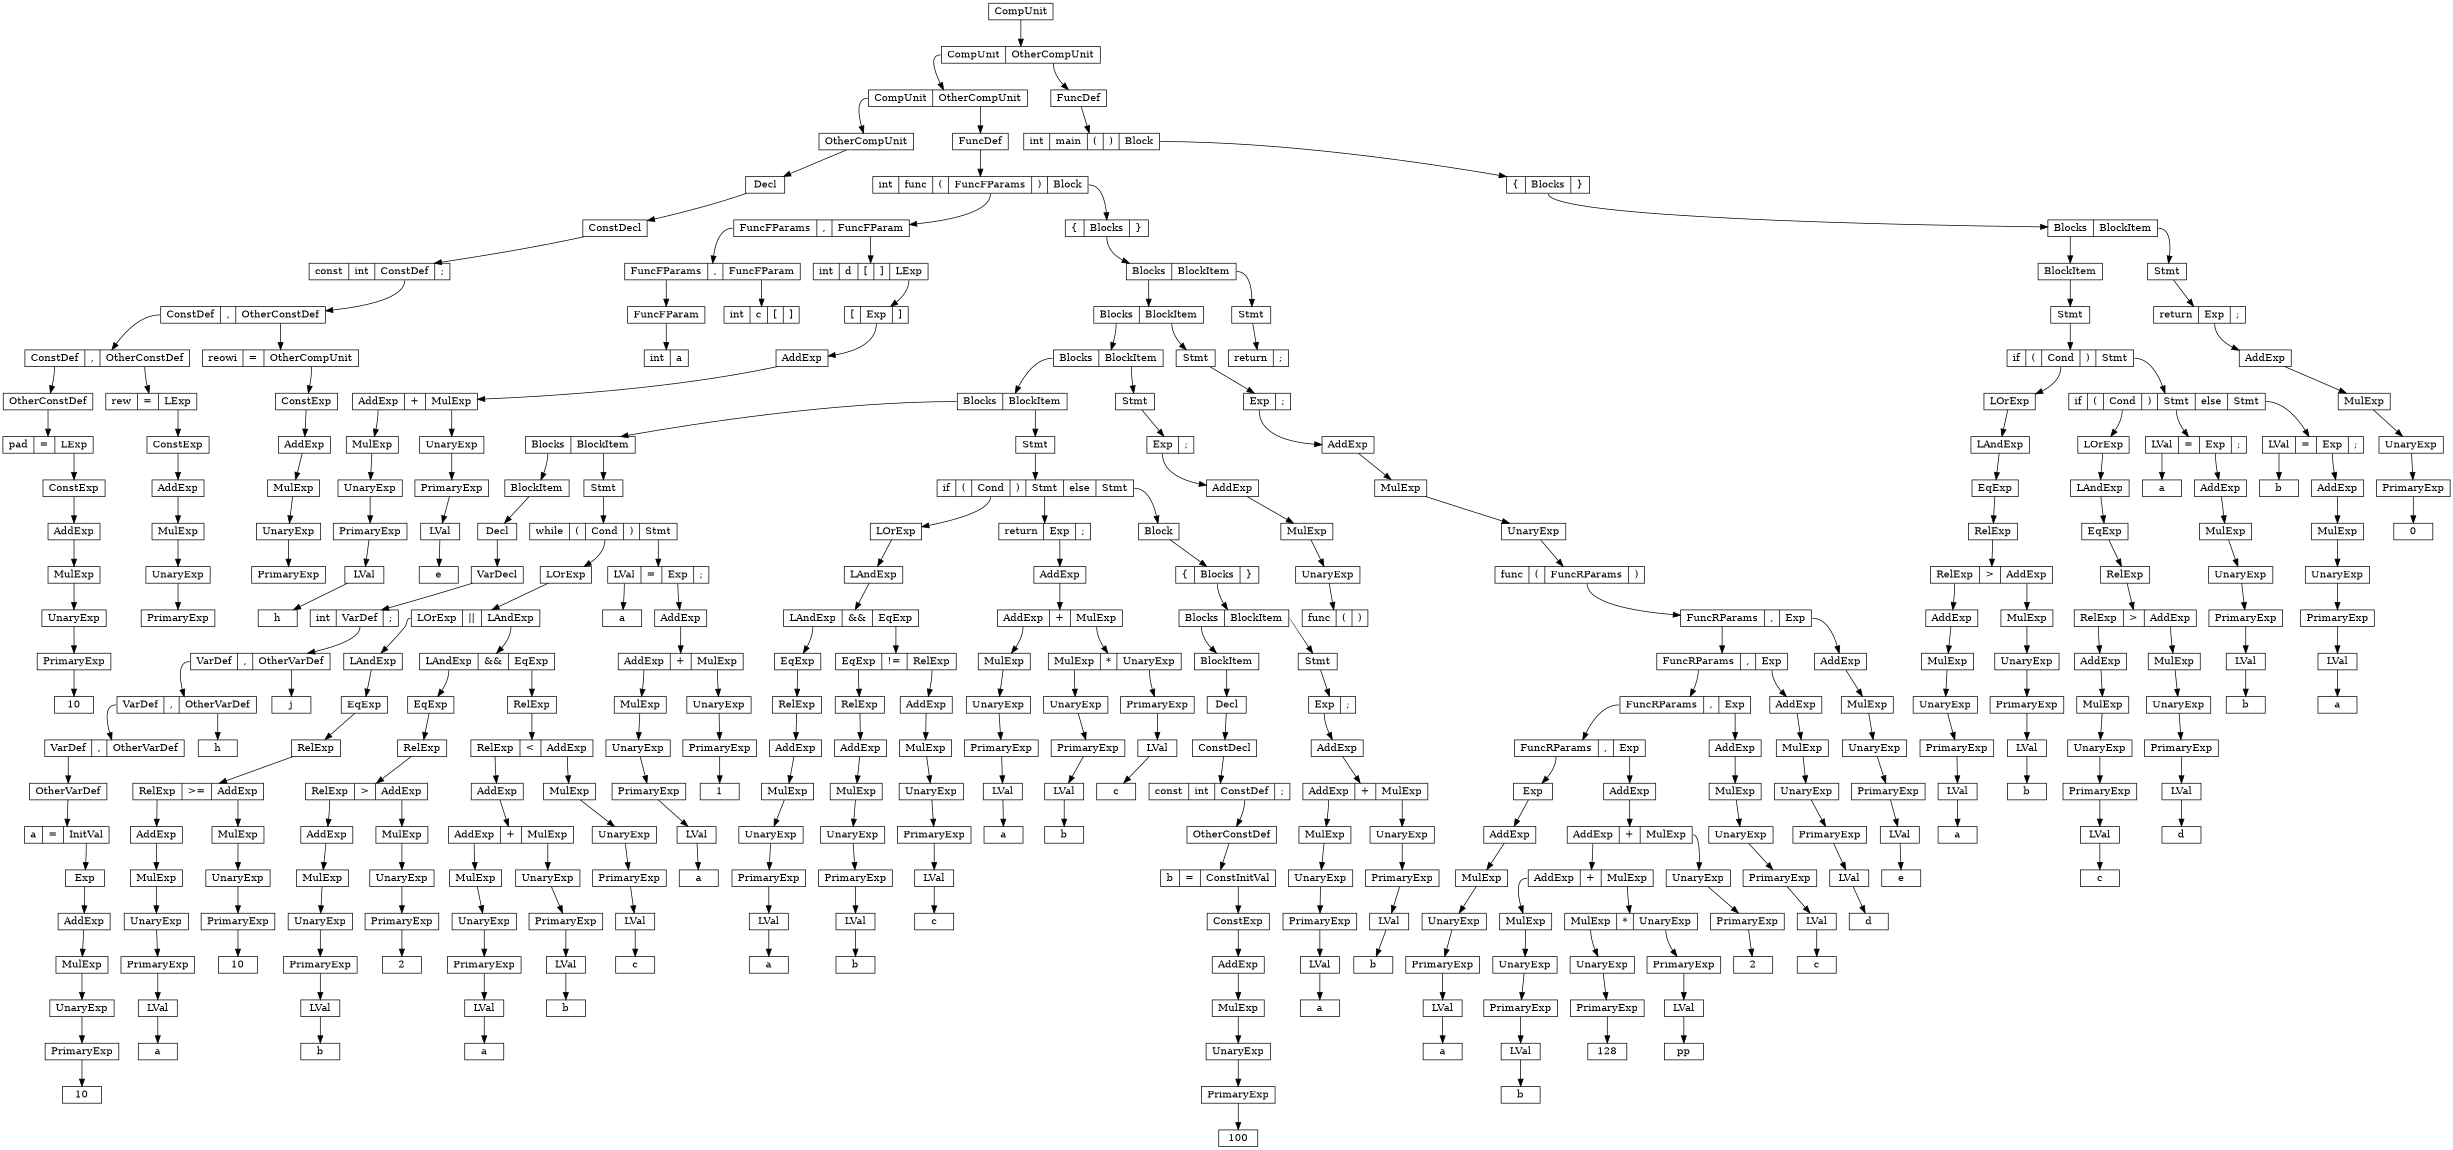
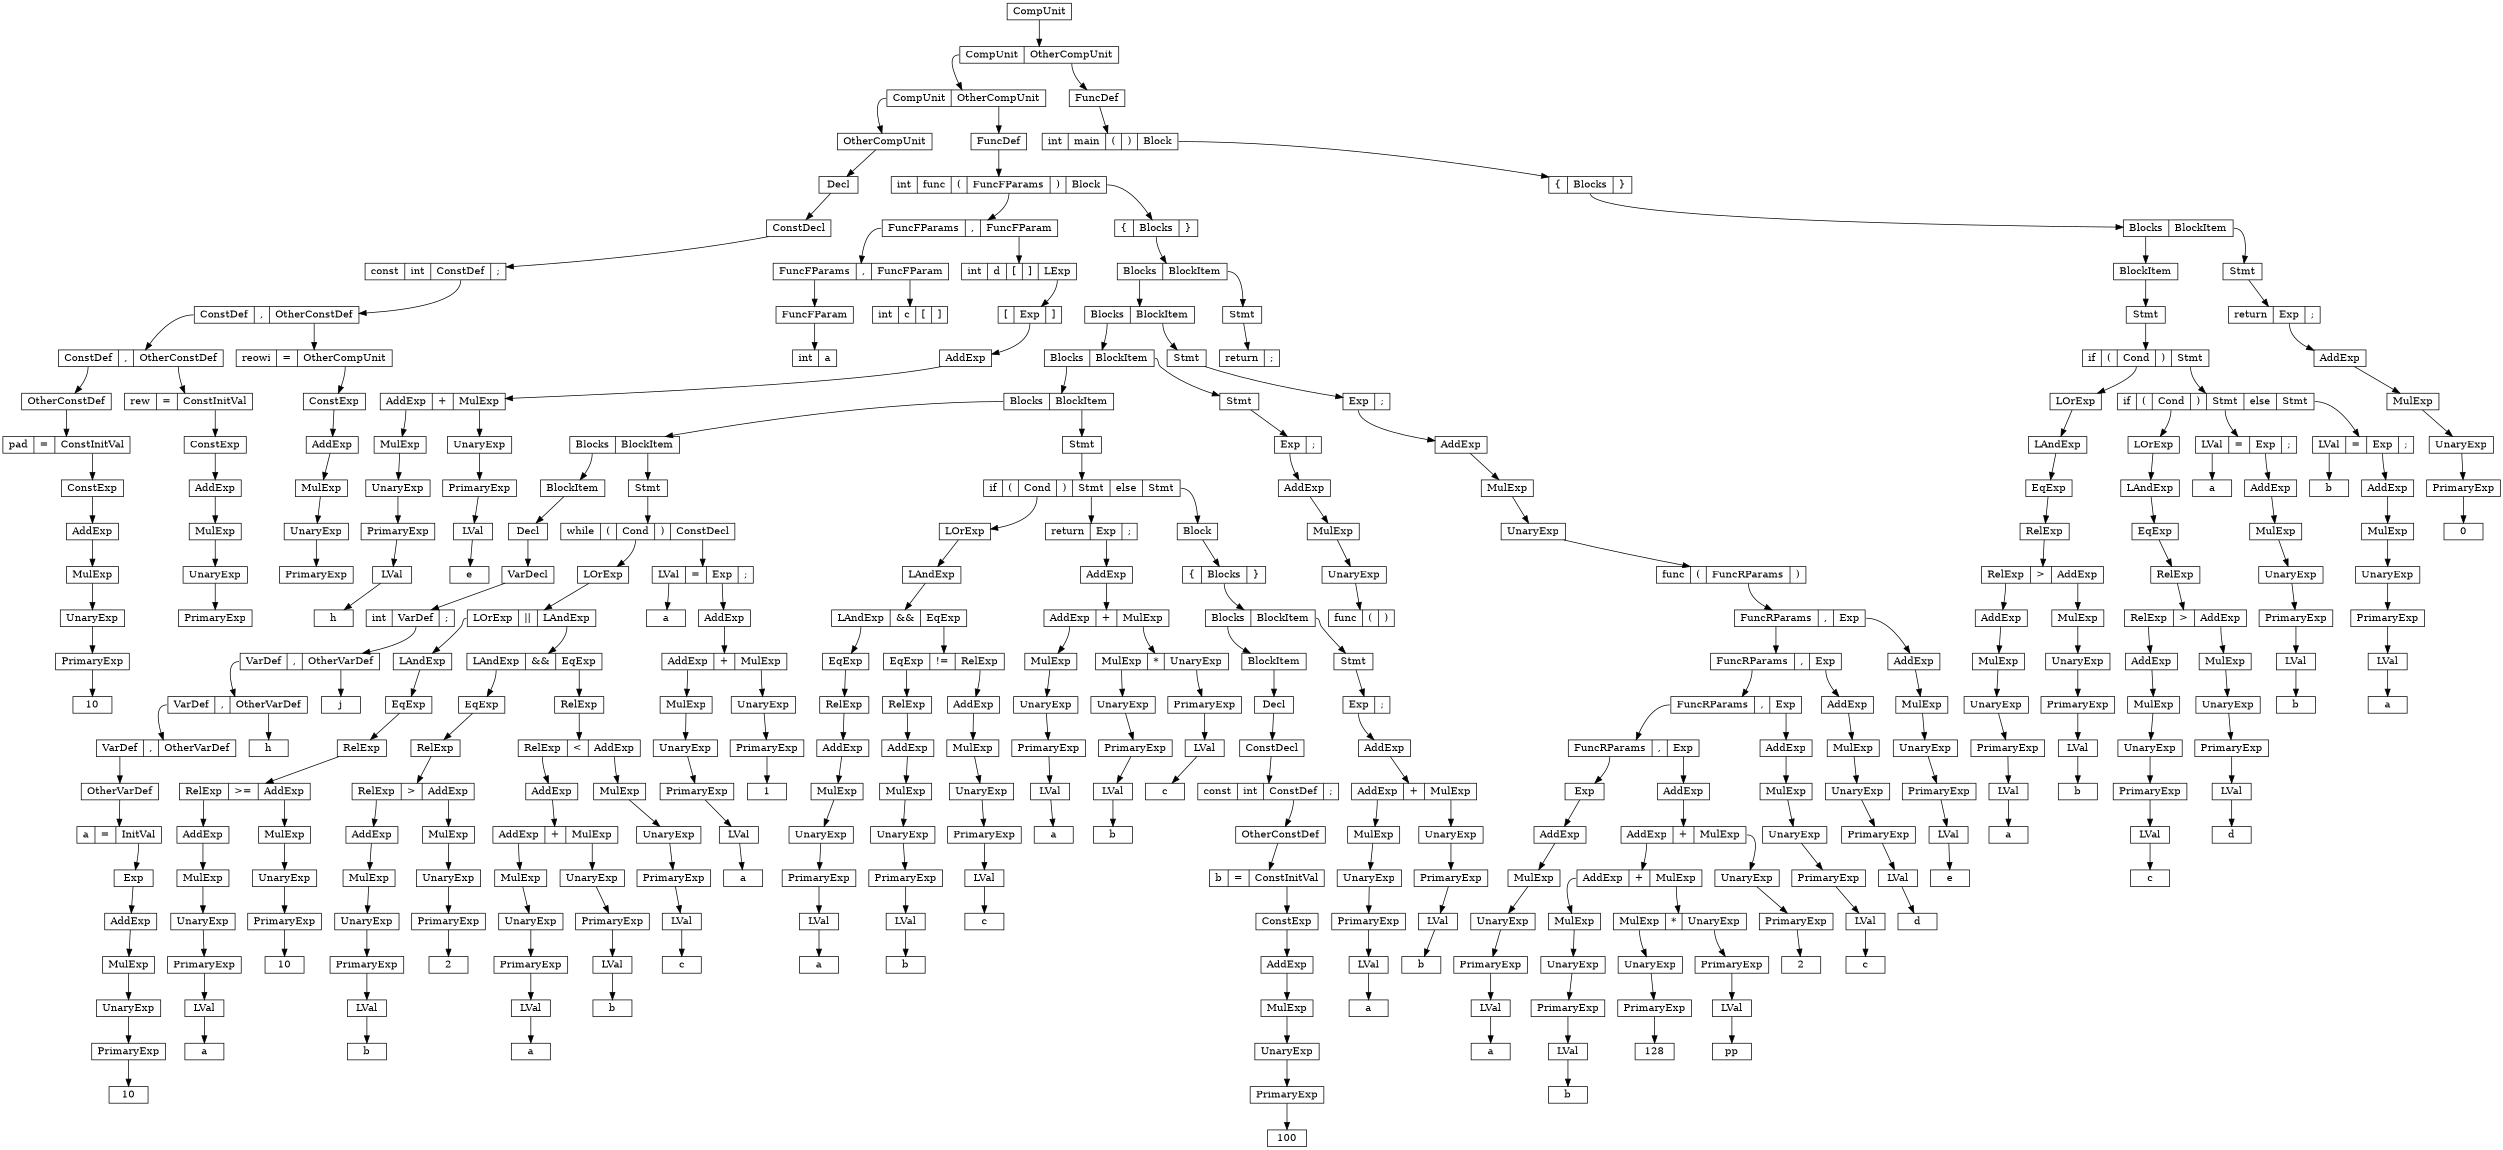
(178, 401) -> (215, 401)
(74, 445) -> (92, 445)
(658, 531) -> (703, 531)
